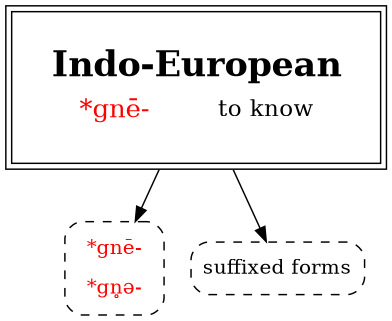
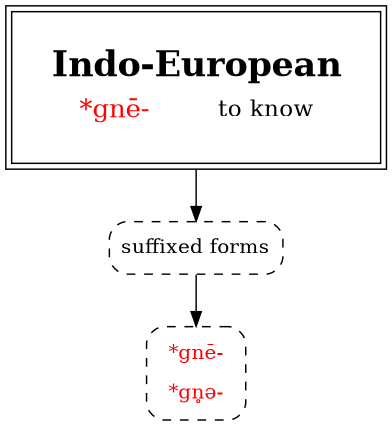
(150, 189) -> (196, 293)
